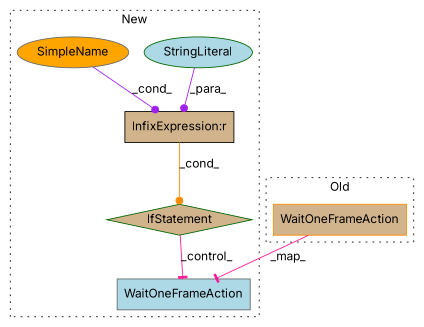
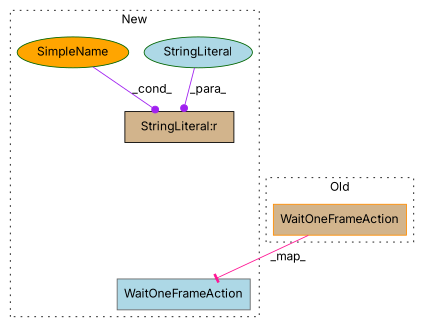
(73, 52) -> (73, 52)
(179, 127) -> (179, 127)
(179, 220) -> none
